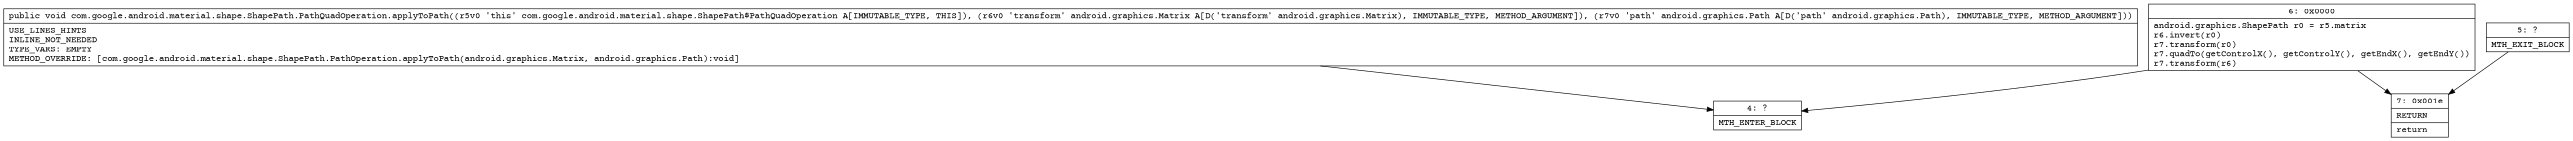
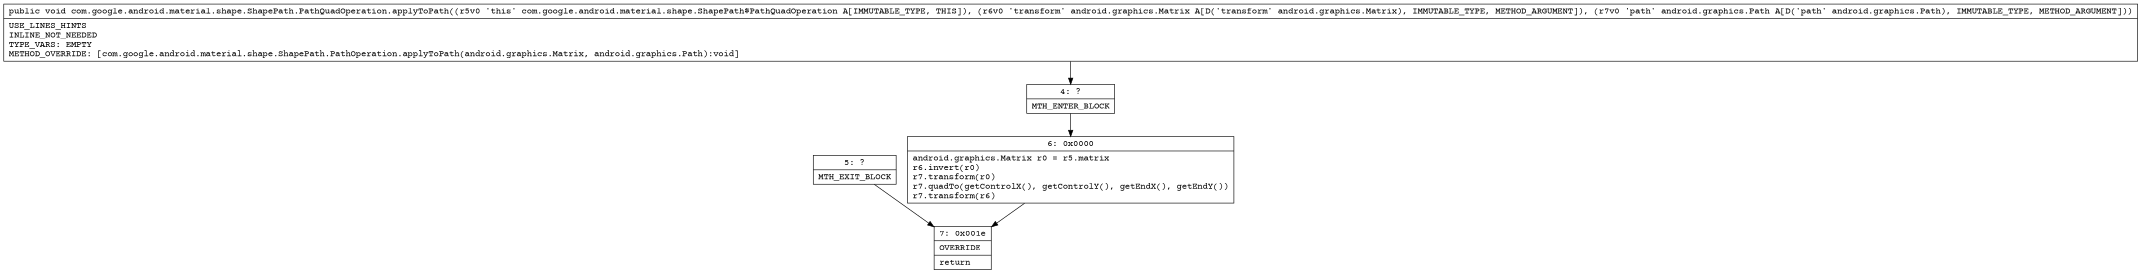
(2260, 25) -> (1011, 158)
(1978, 93) -> (1071, 122)
(2412, 115) -> (960, 248)
